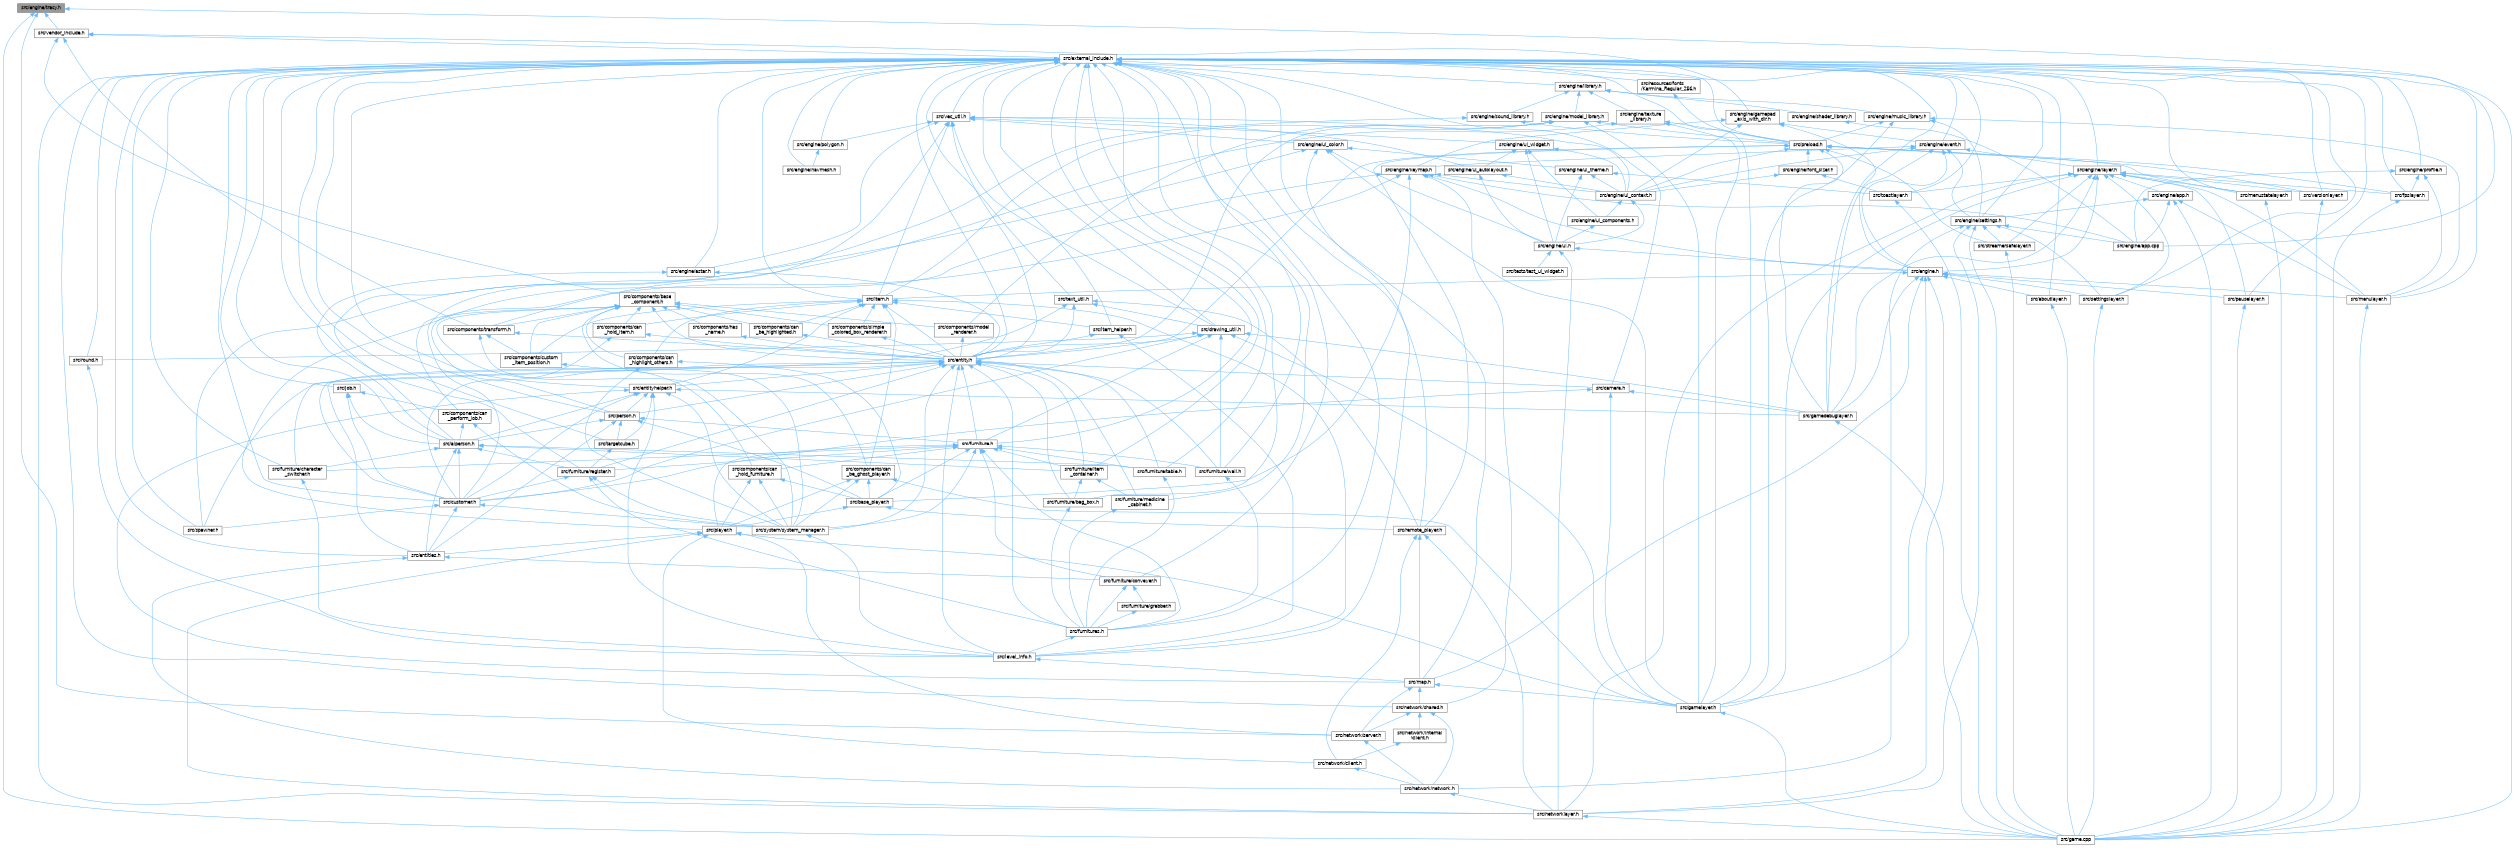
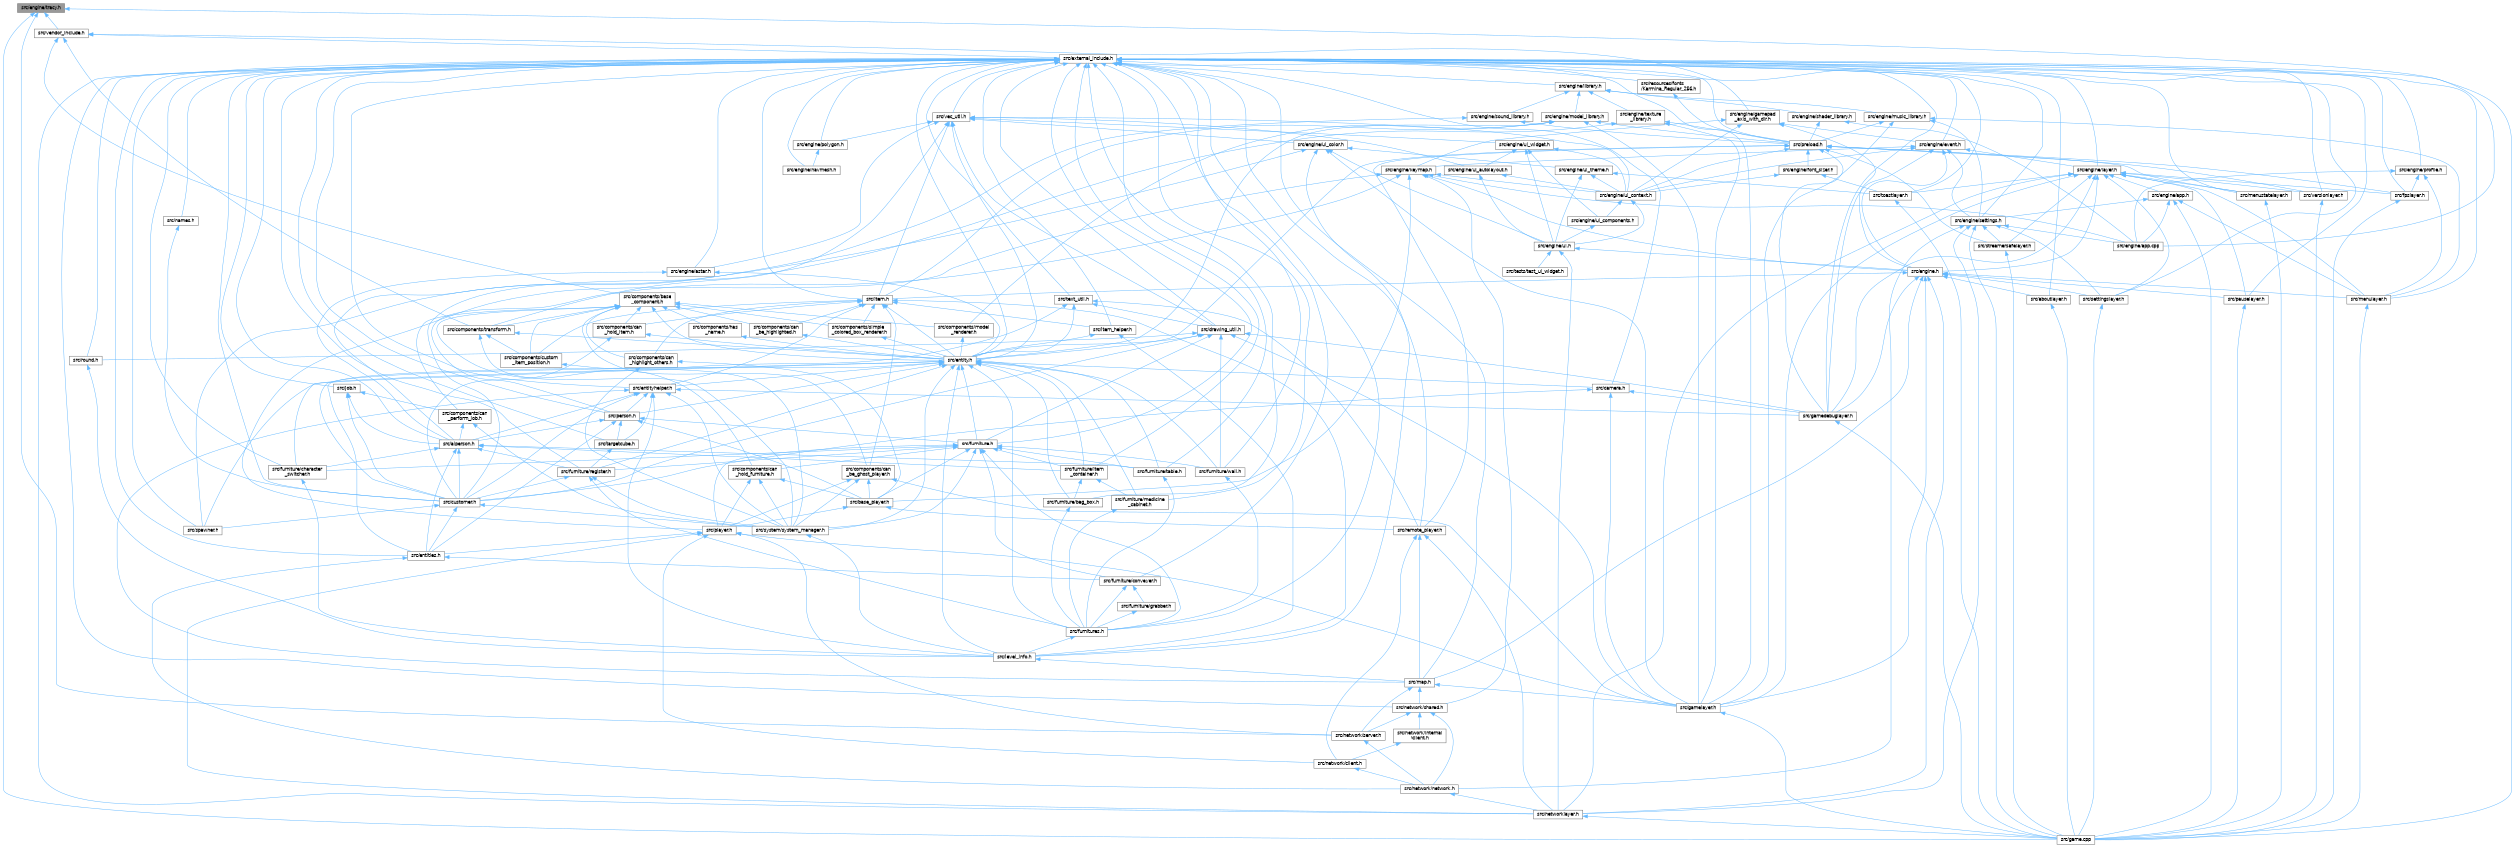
none -> (1815, 131)
none -> (181, 221)
